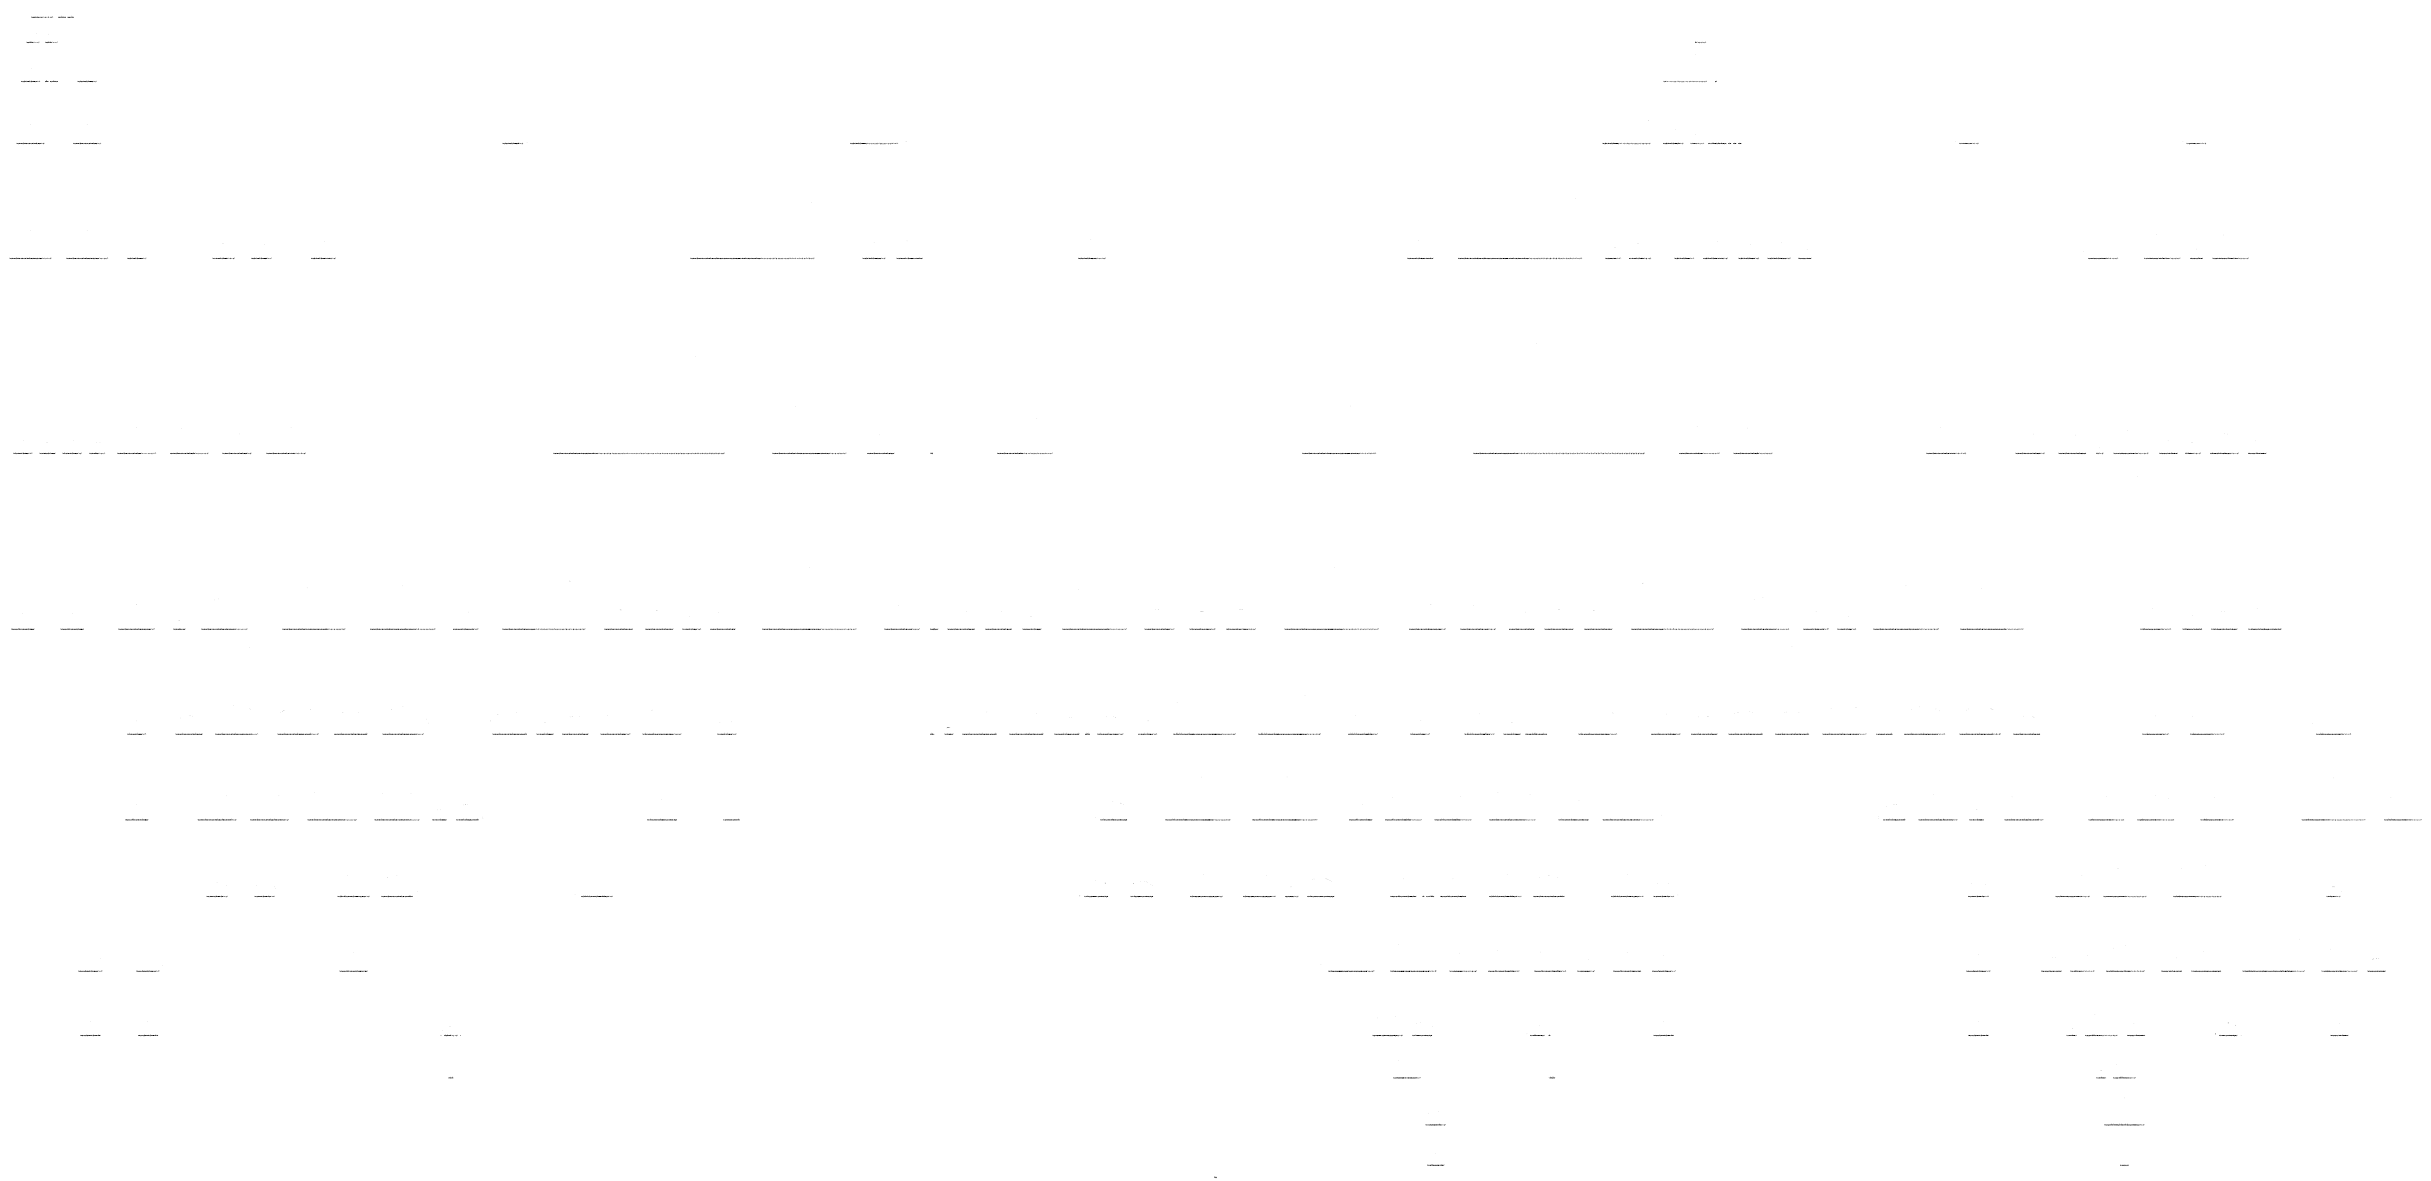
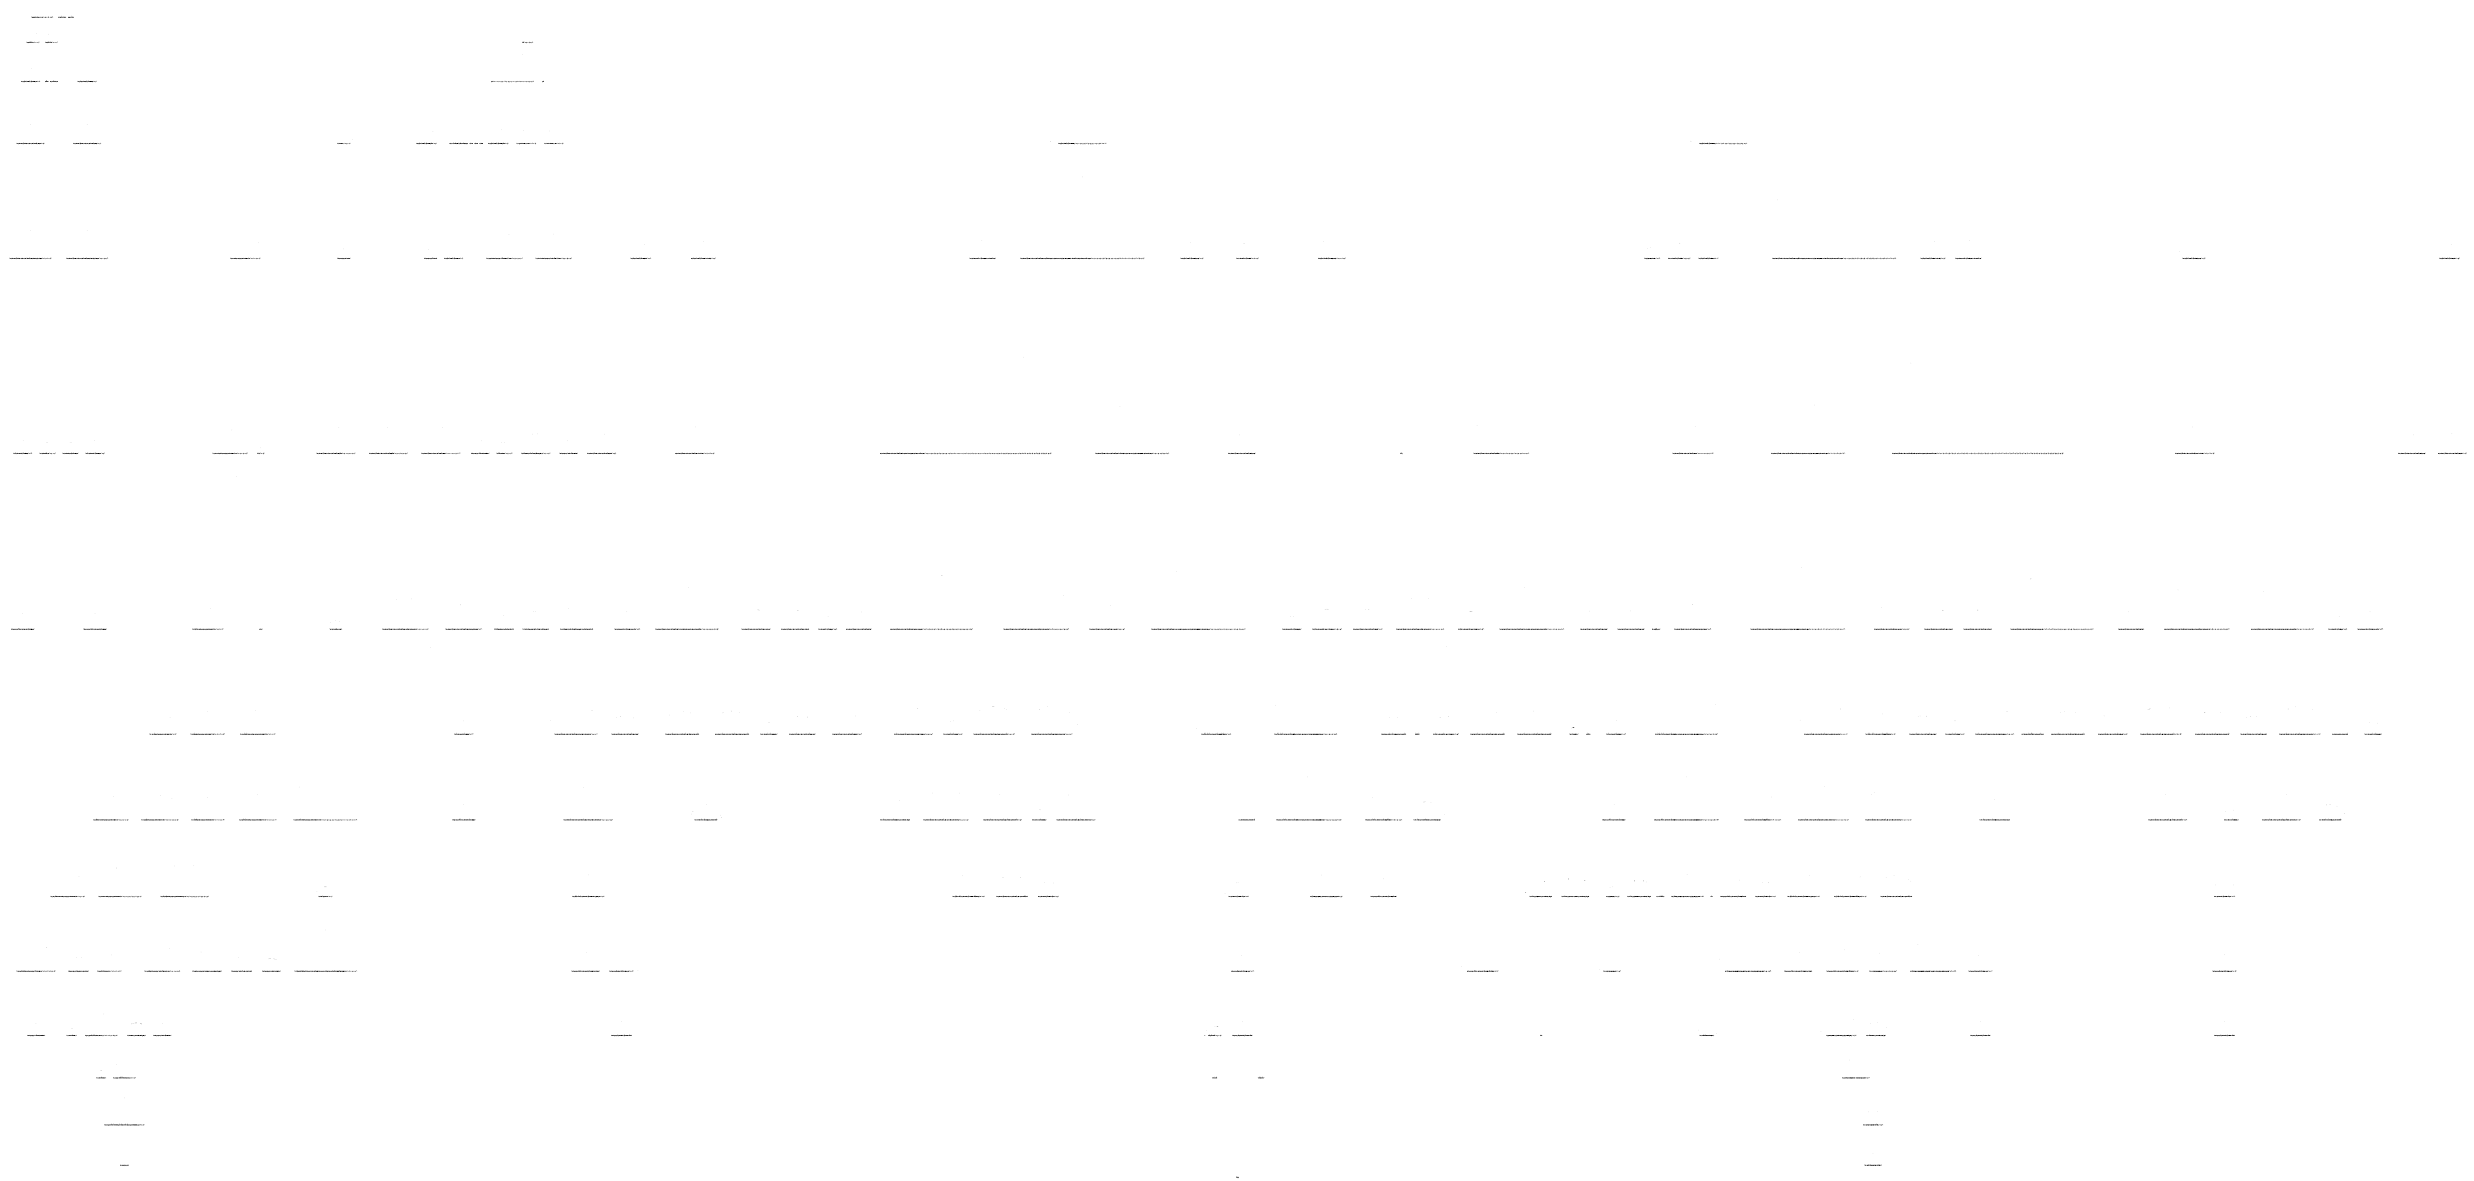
none -> (261, 629)
